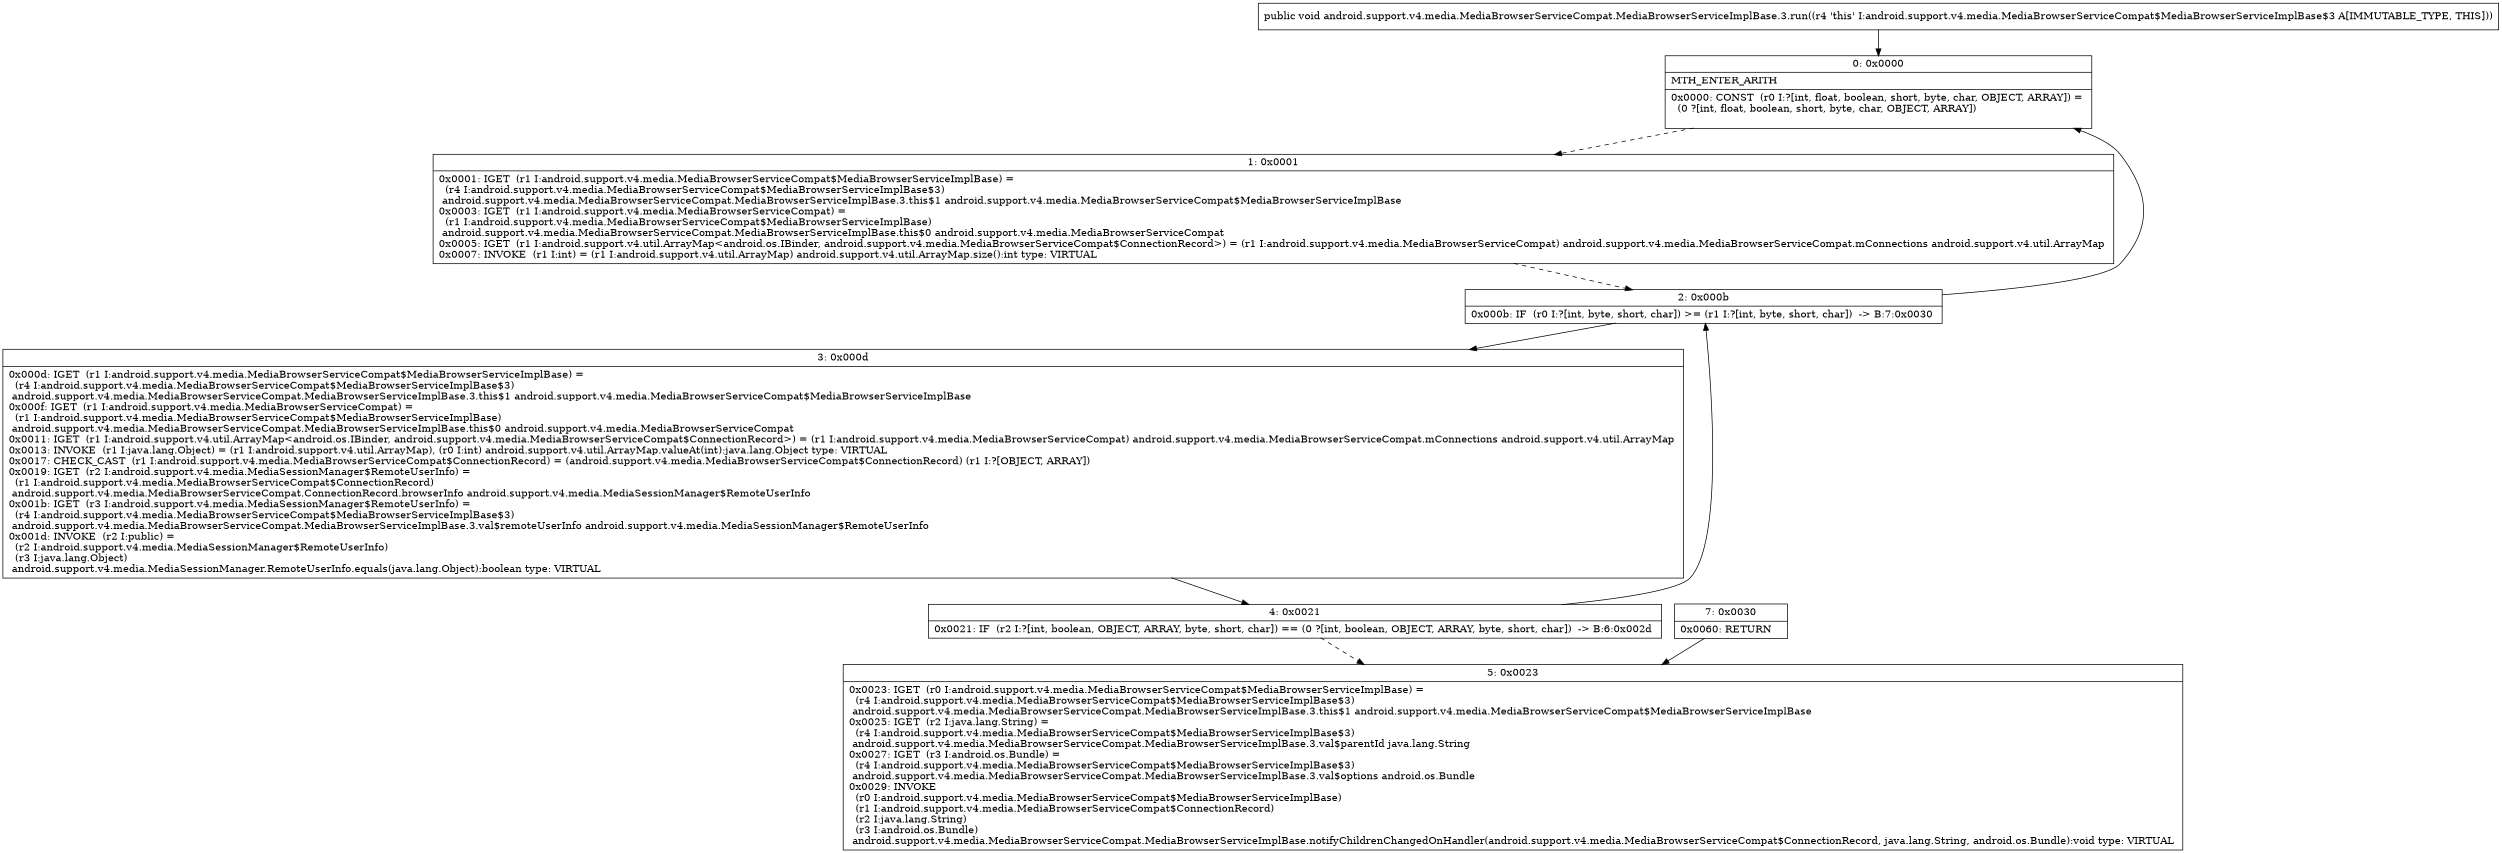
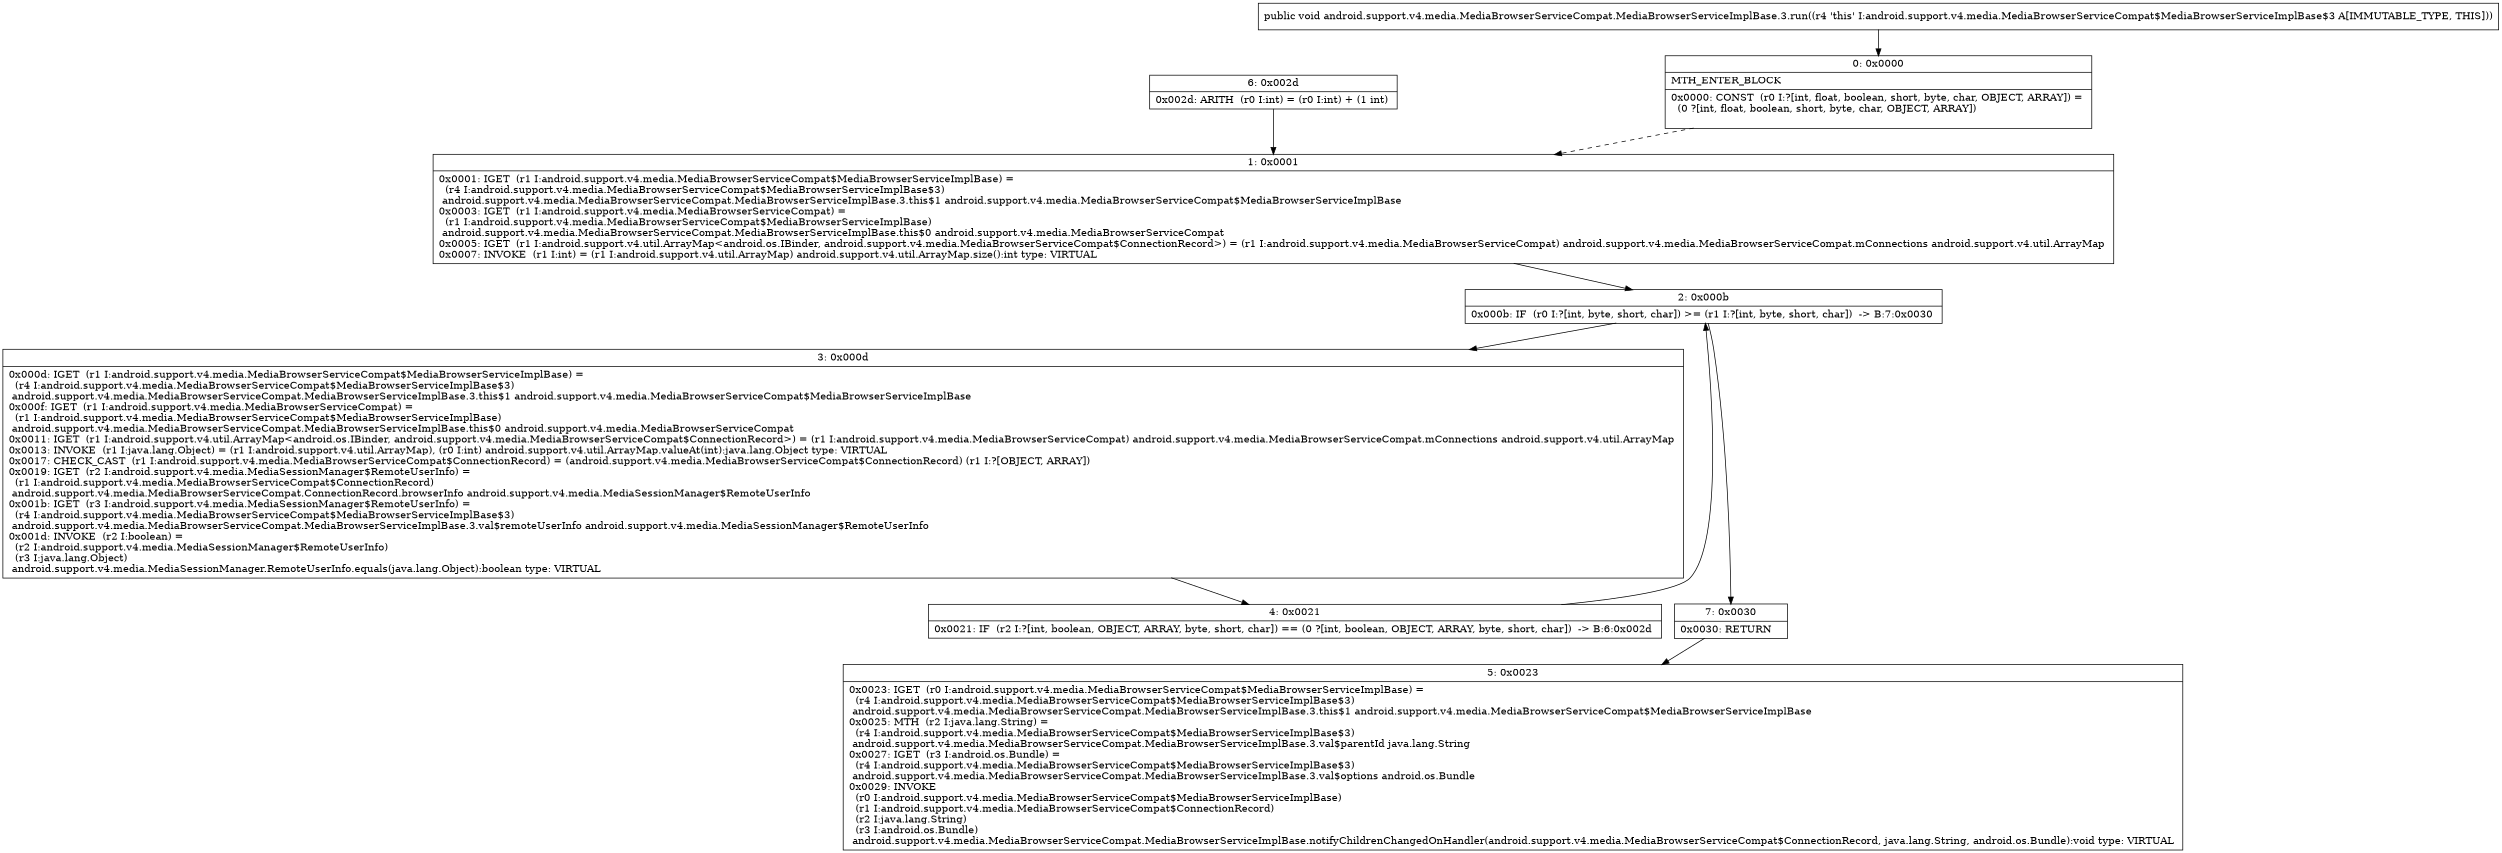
(1724, 81) -> (1726, 81)
none -> (1273, 92)
(2114, 268) -> (1725, 459)
(1570, 276) -> (1570, 276)
(94, 537) -> (98, 537)
(1731, 630) -> (1731, 630)
(1339, 649) -> none
(951, 722) -> (951, 722)
